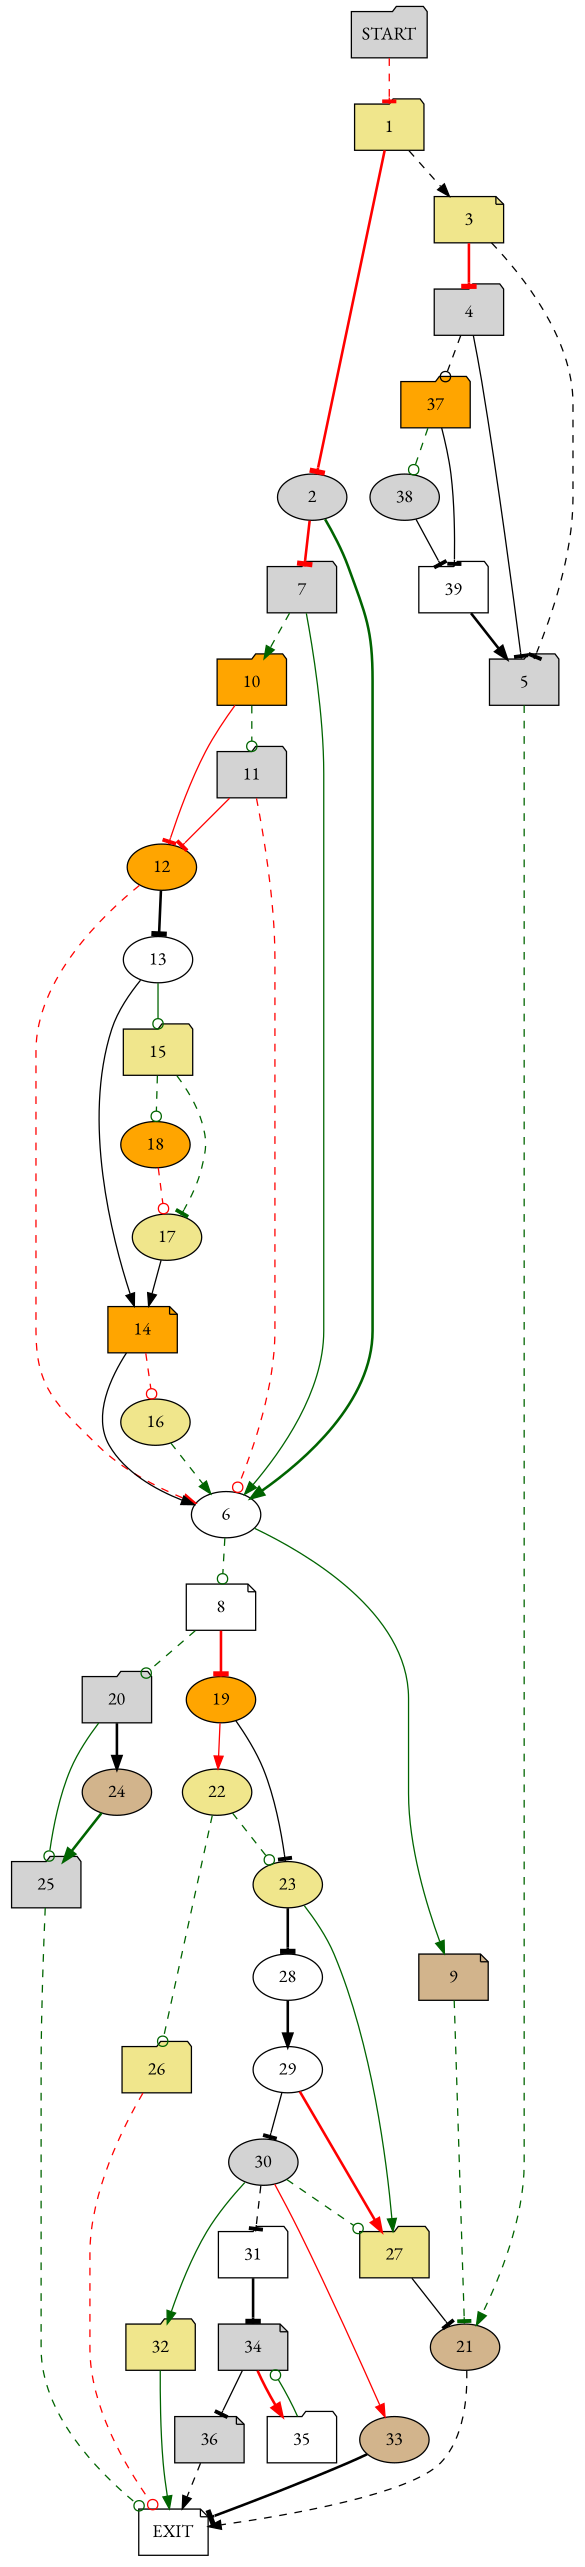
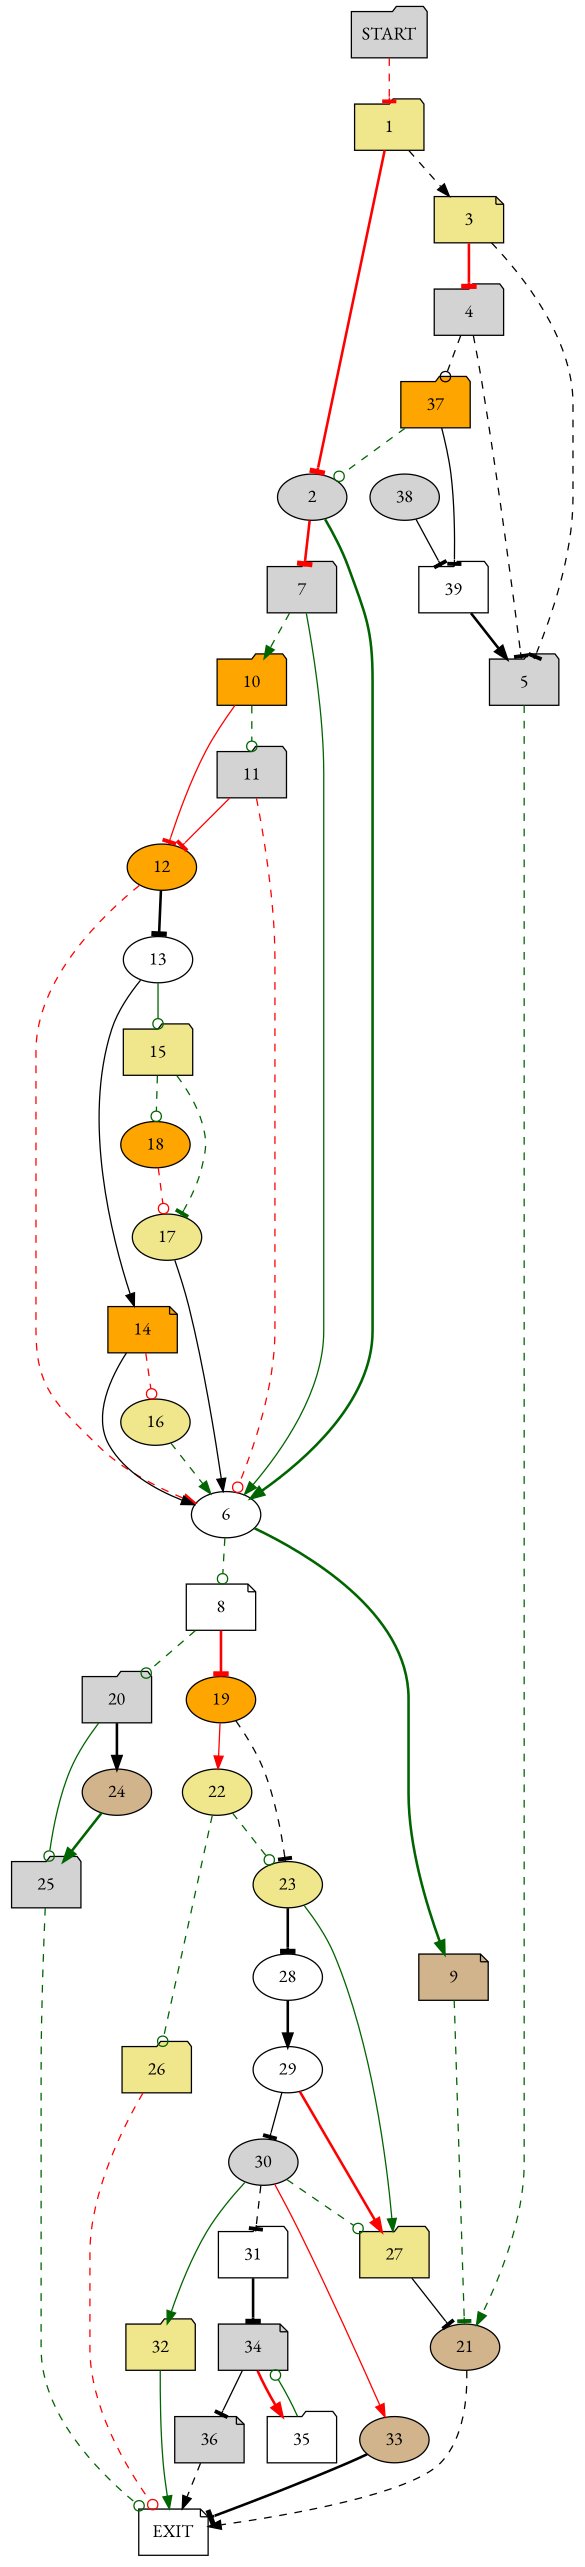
(422, 446) -> (374, 451)
(499, 494) -> (499, 494)
(157, 1277) -> (202, 1368)
(409, 1702) -> (409, 1702)
(269, 1785) -> (269, 1785)
